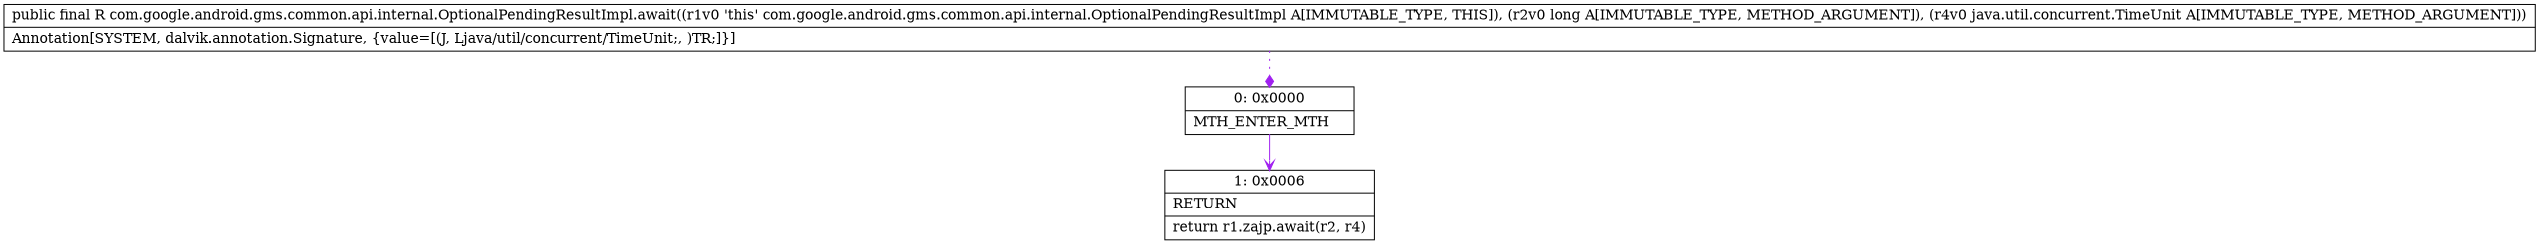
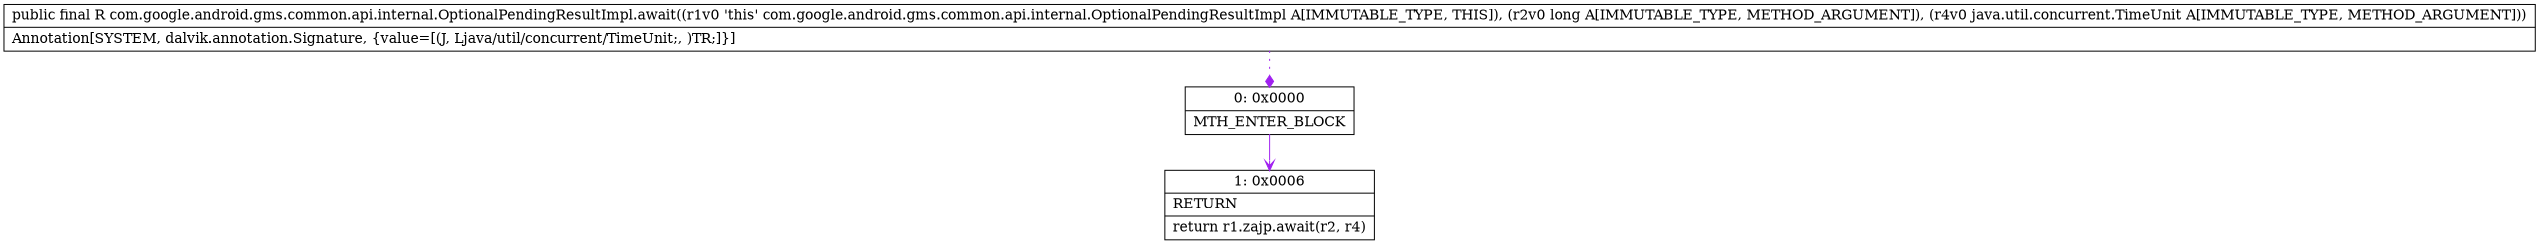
(1261, 122) -> (1270, 122)
